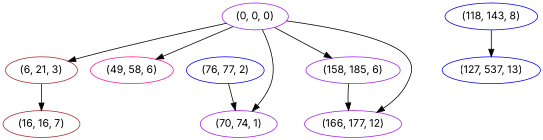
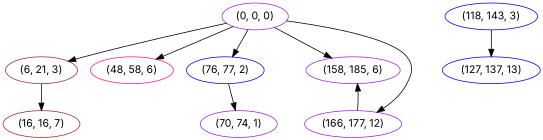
(491, 16) -> (491, 16)
(273, 69) -> (242, 40)
(132, 70) -> (132, 70)
(491, 70) -> (491, 70)
(348, 93) -> (358, 101)
